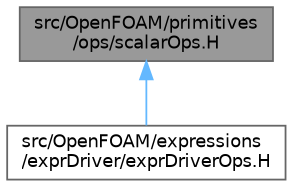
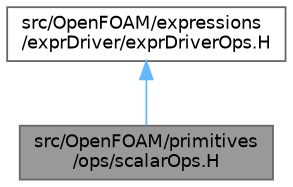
(146, 103) -> (146, 103)
